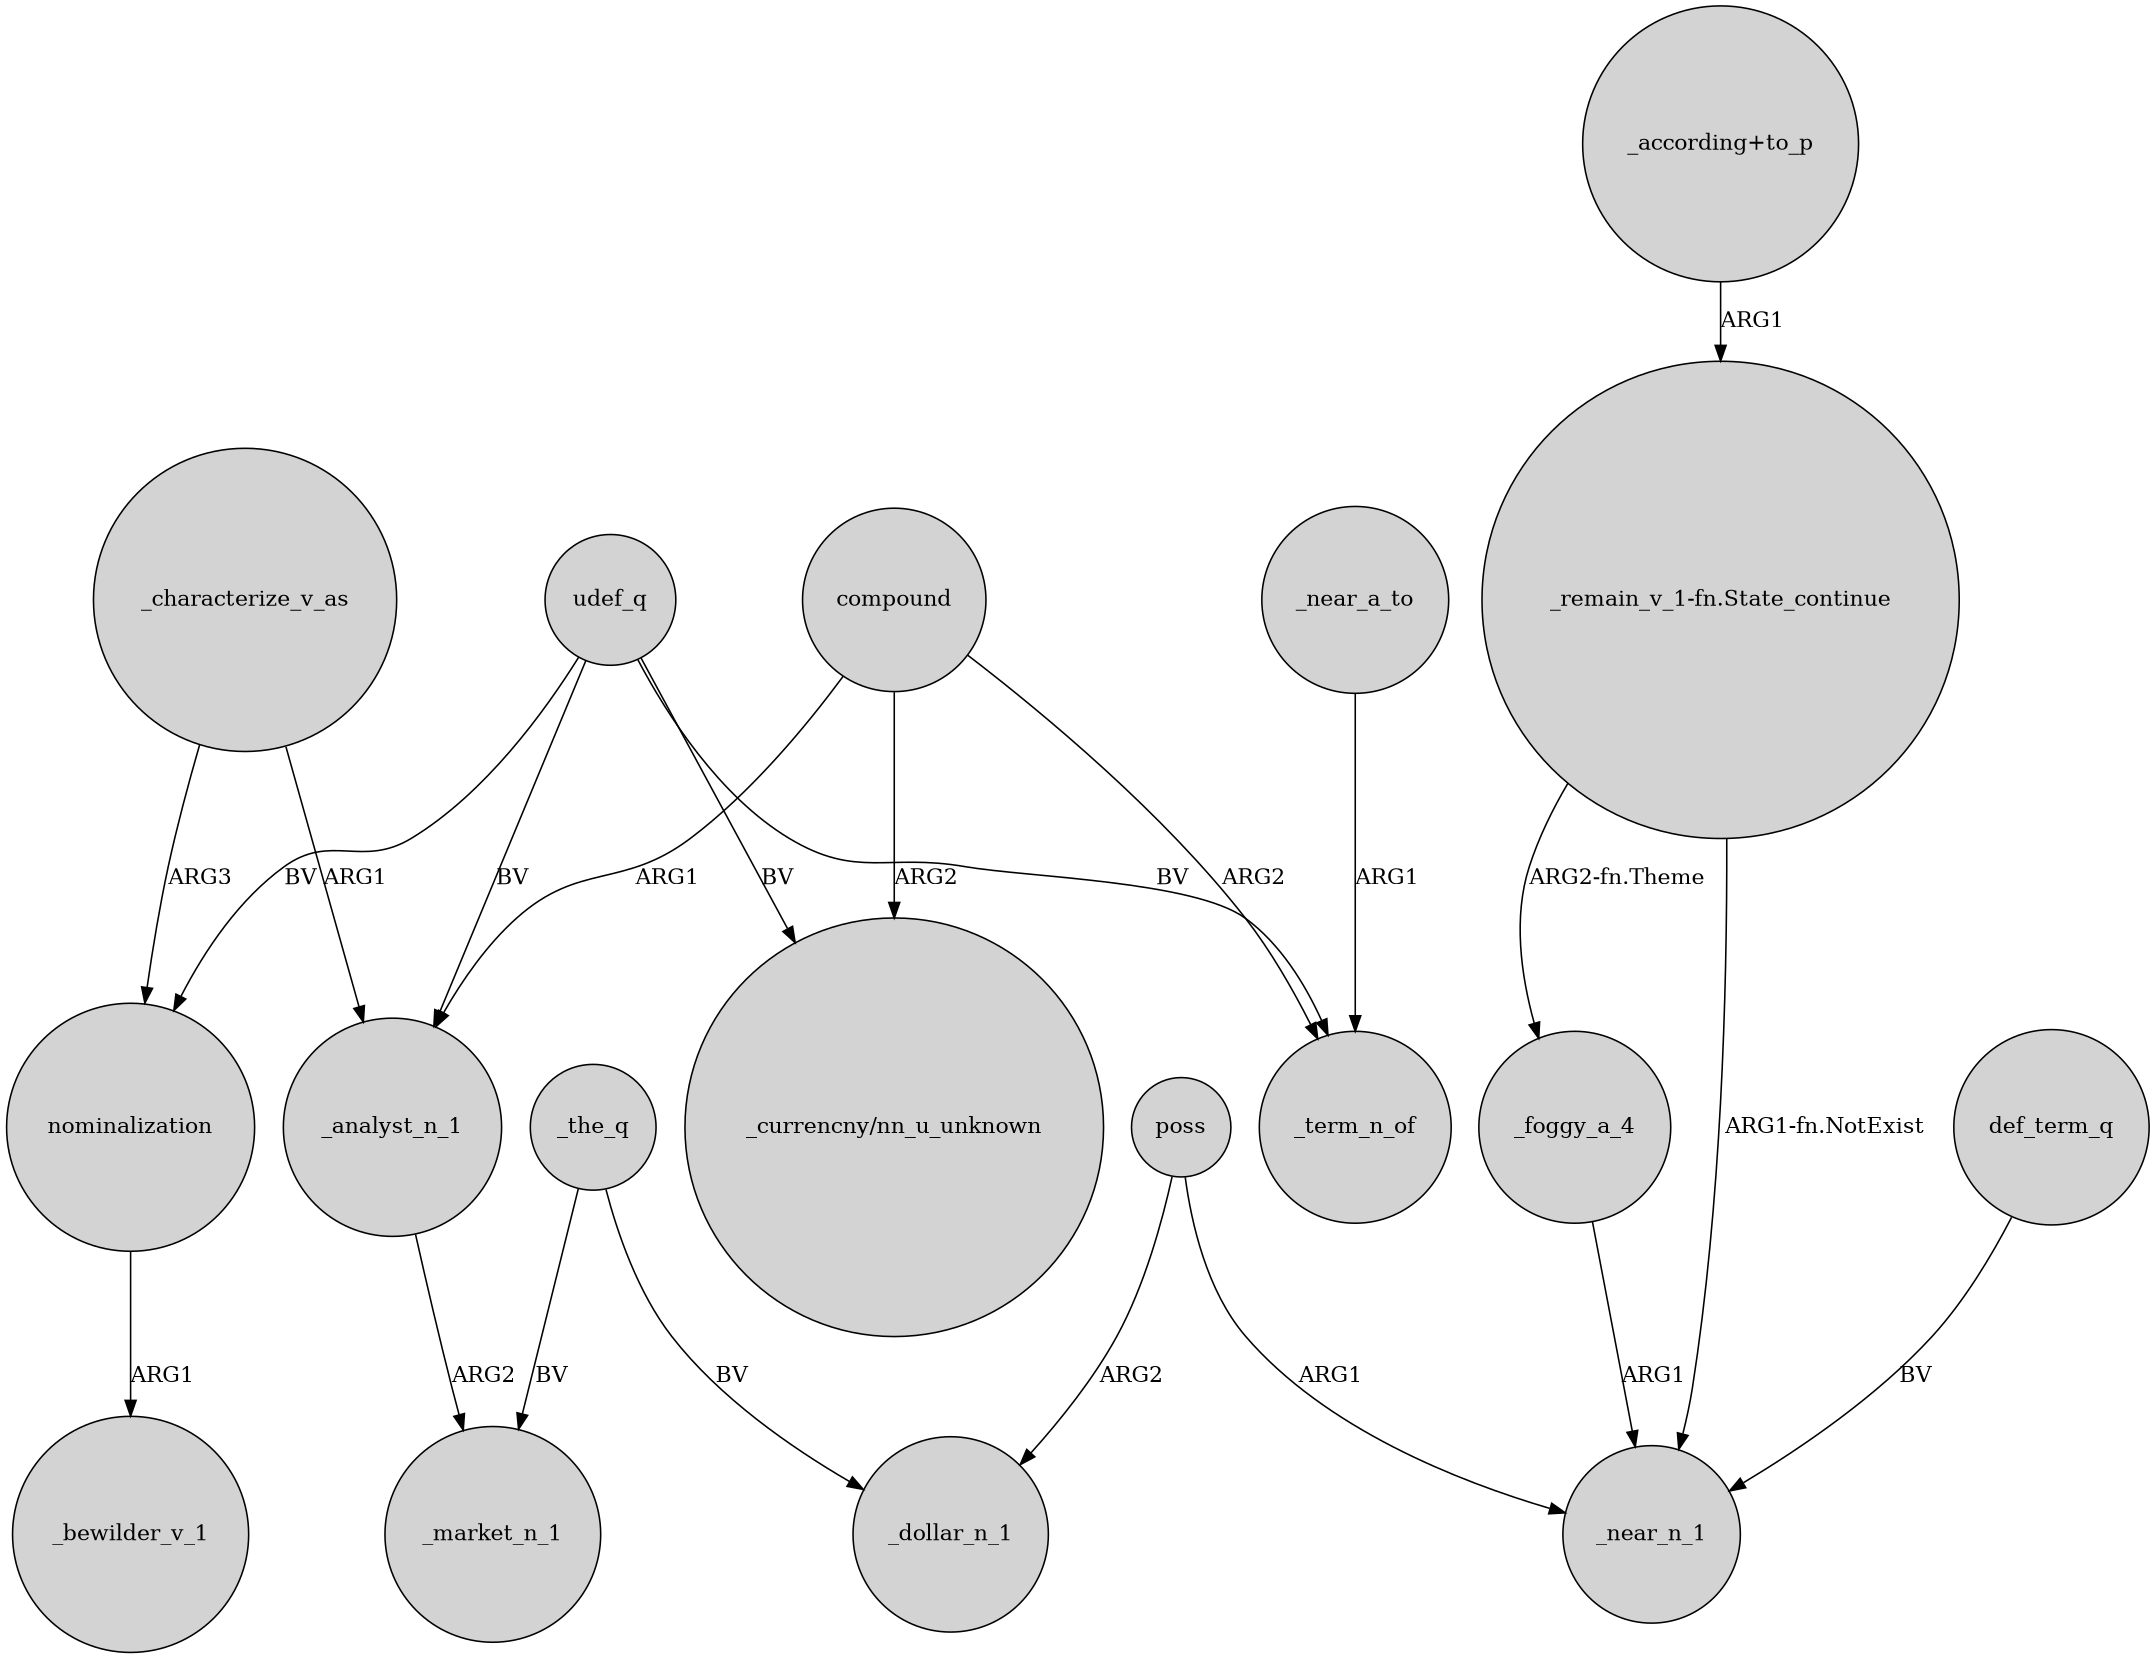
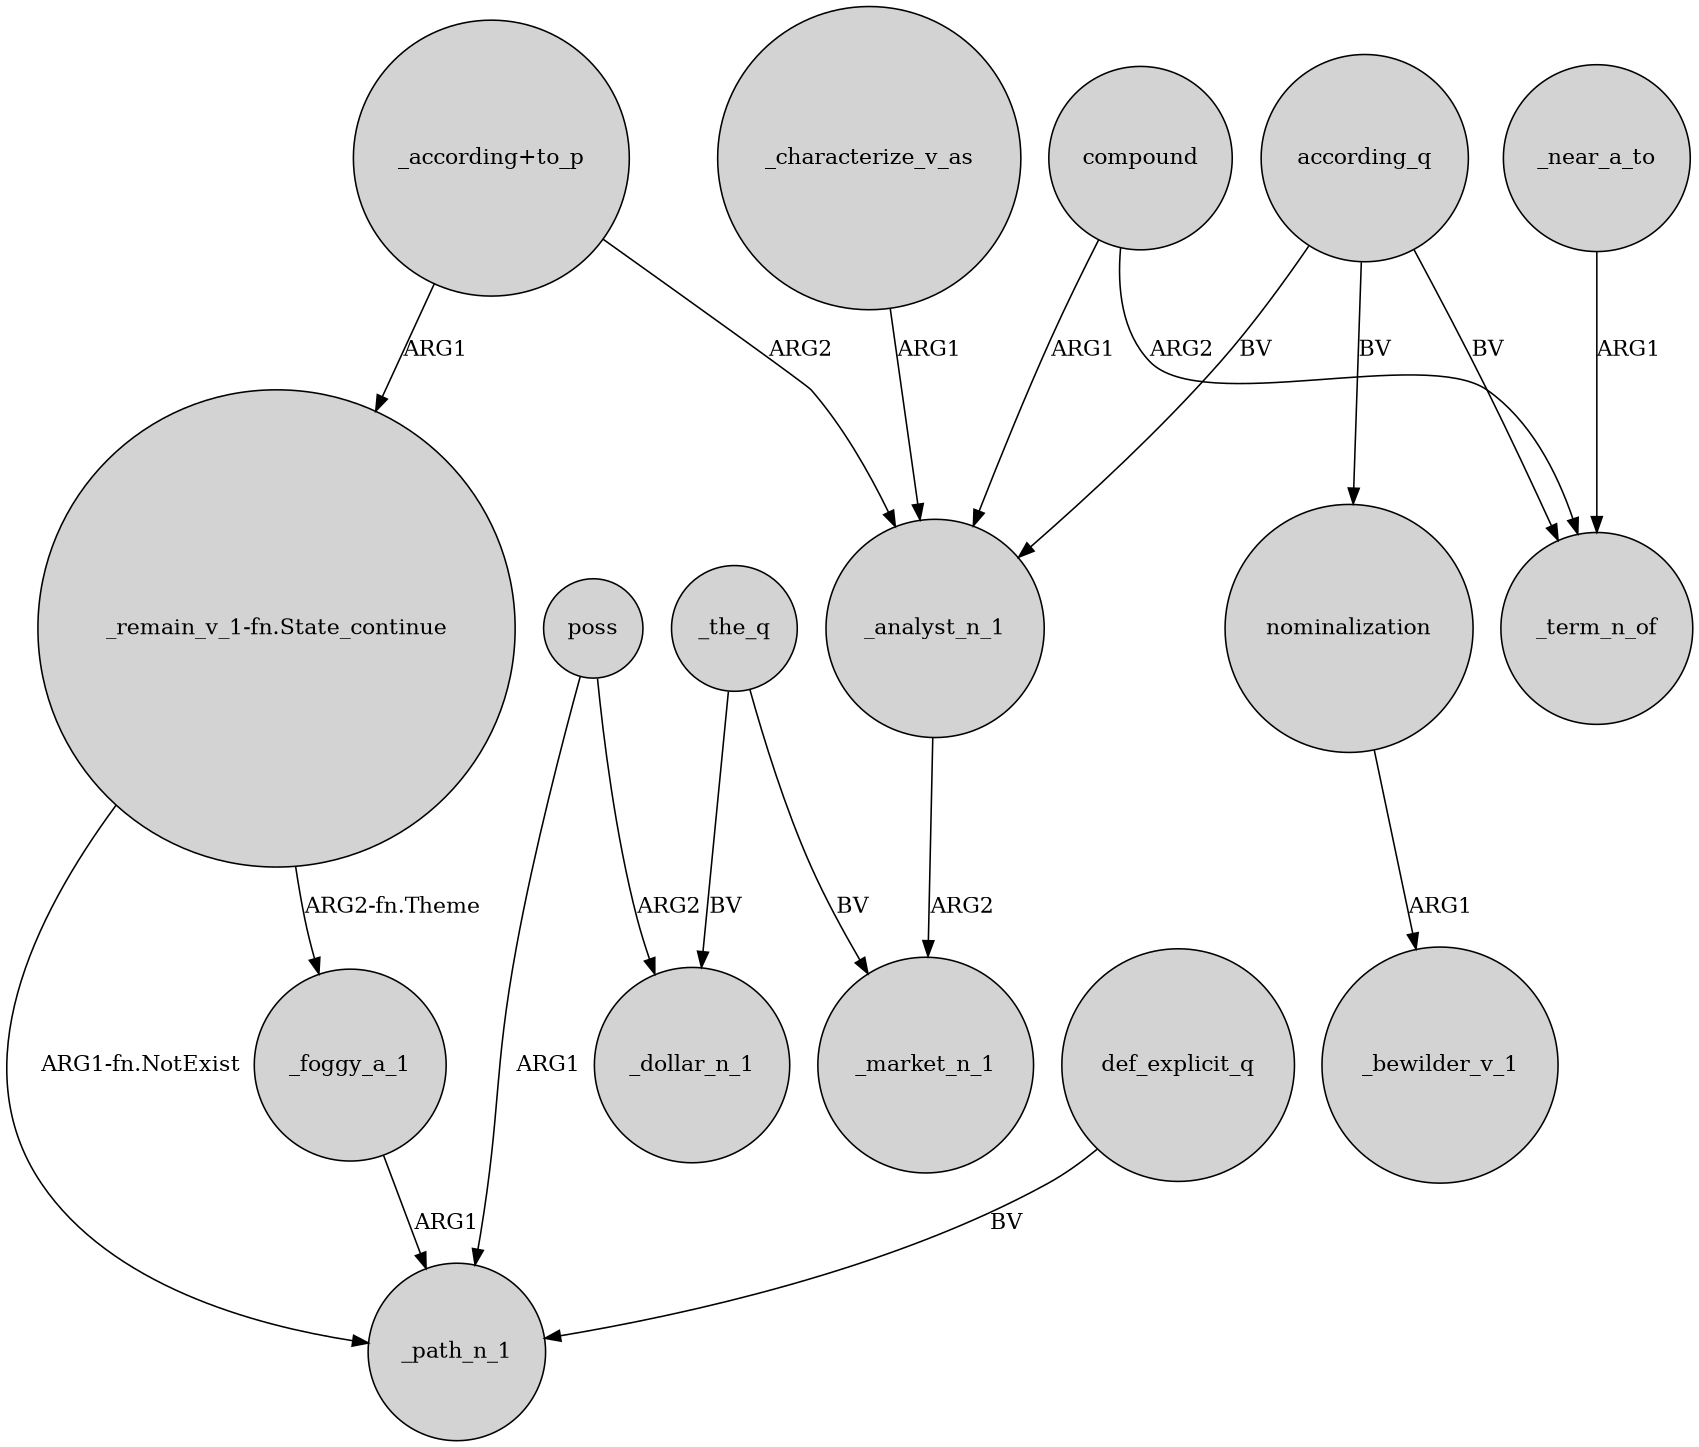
none -> (766, 356)
(610, 600) -> (1365, 158)
(169, 865) -> none
(894, 1127) -> none
(1575, 1127) -> (350, 1065)
(2051, 1127) -> (1178, 1065)
(1652, 1534) -> (457, 1352)
